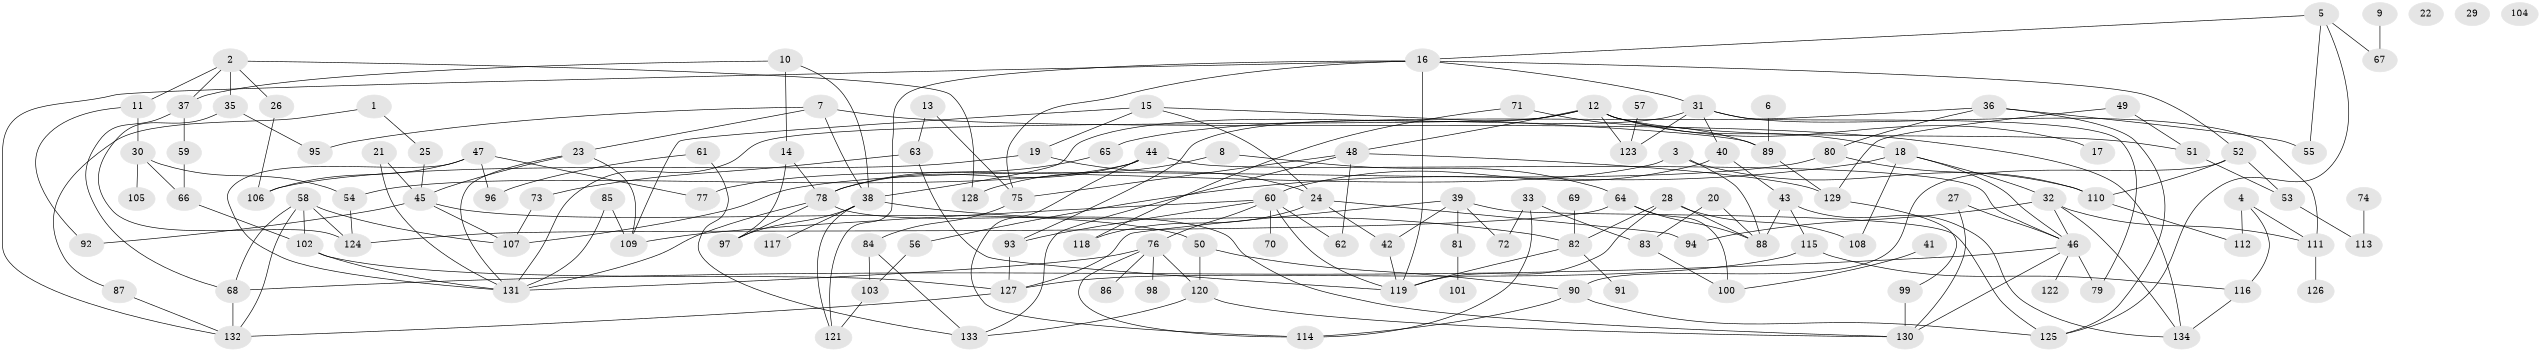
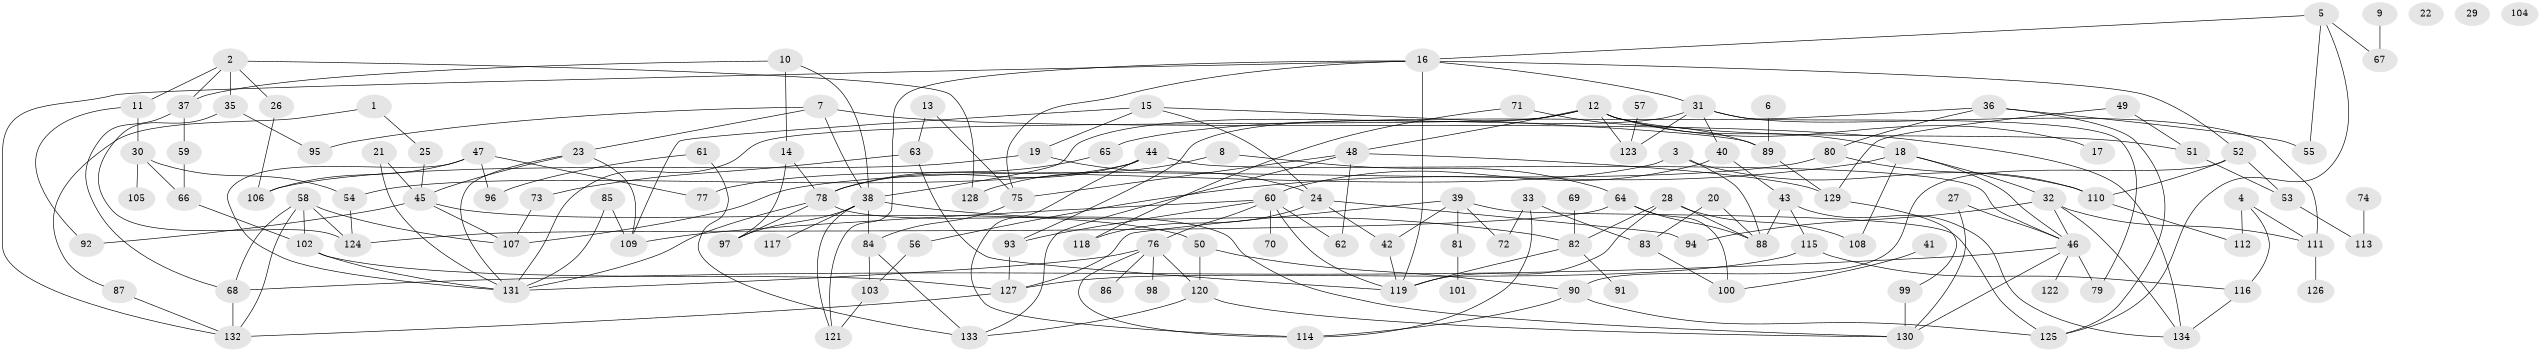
none -> (869, 227)
